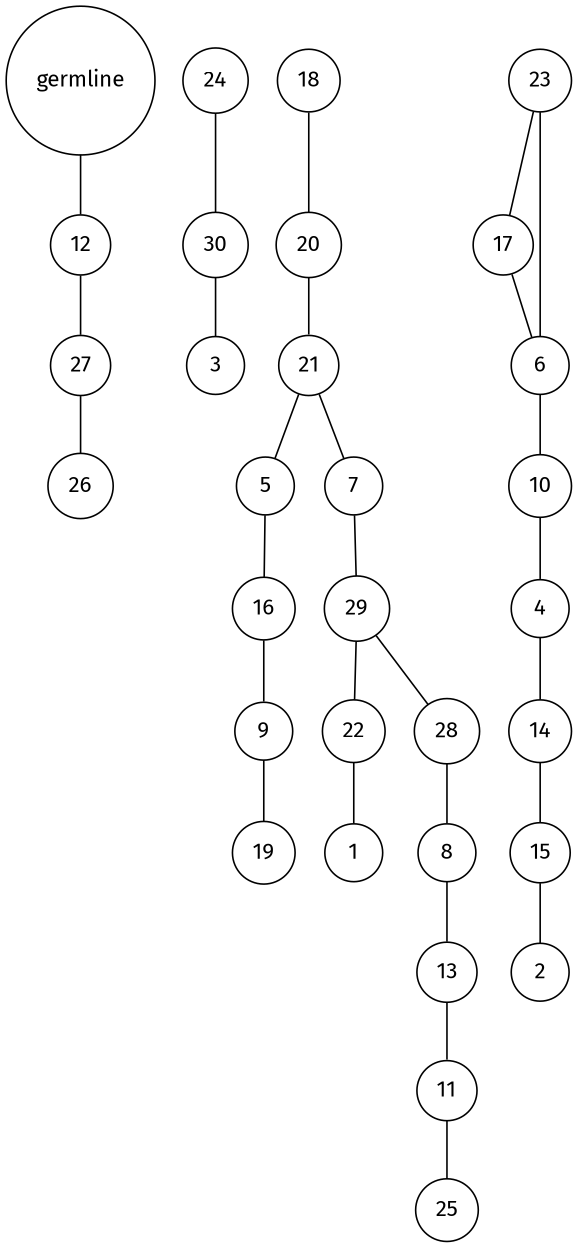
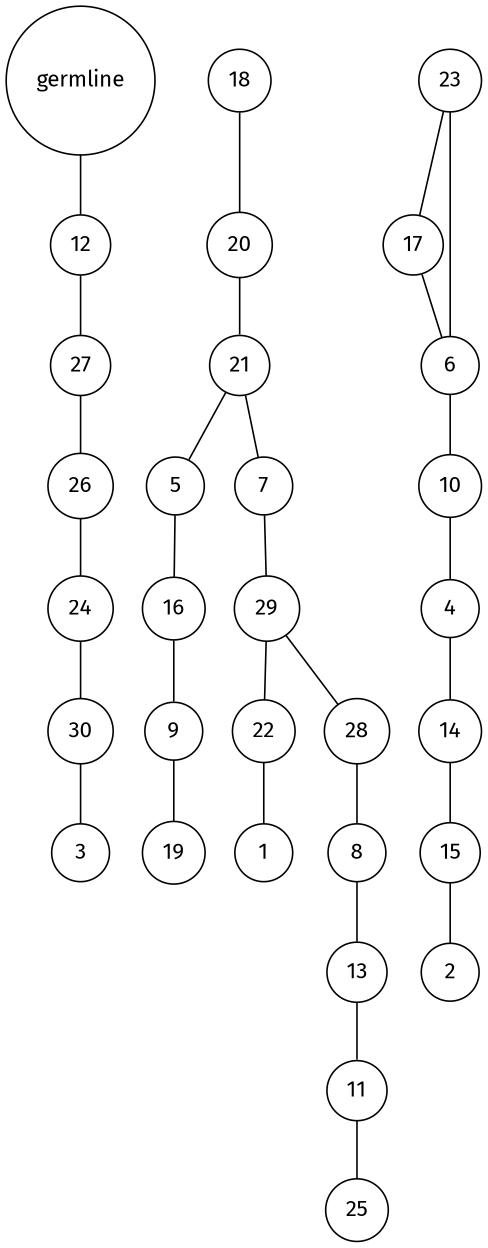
none -> (81, 547)
